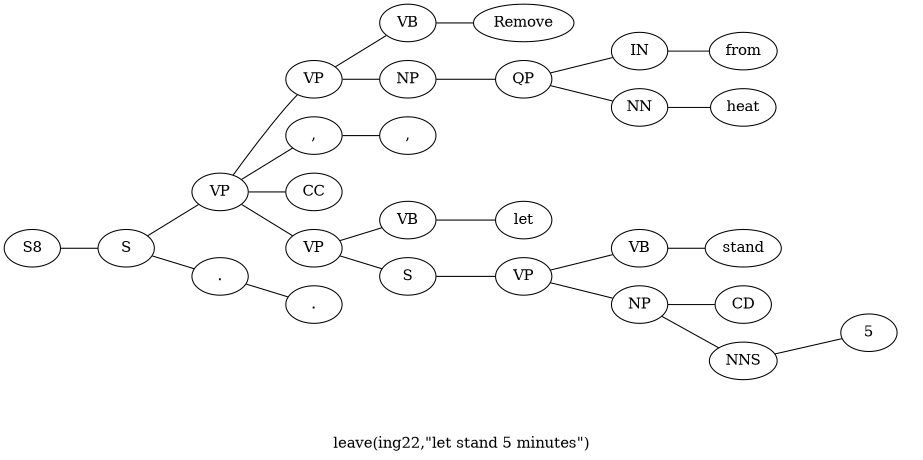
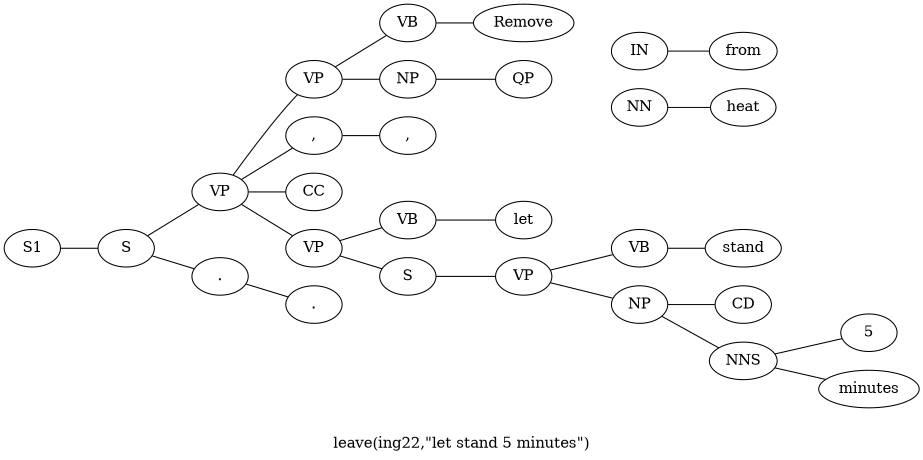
(581, 65) -> none
(581, 93) -> none
(32, 248) -> (32, 248)
none -> (869, 389)
